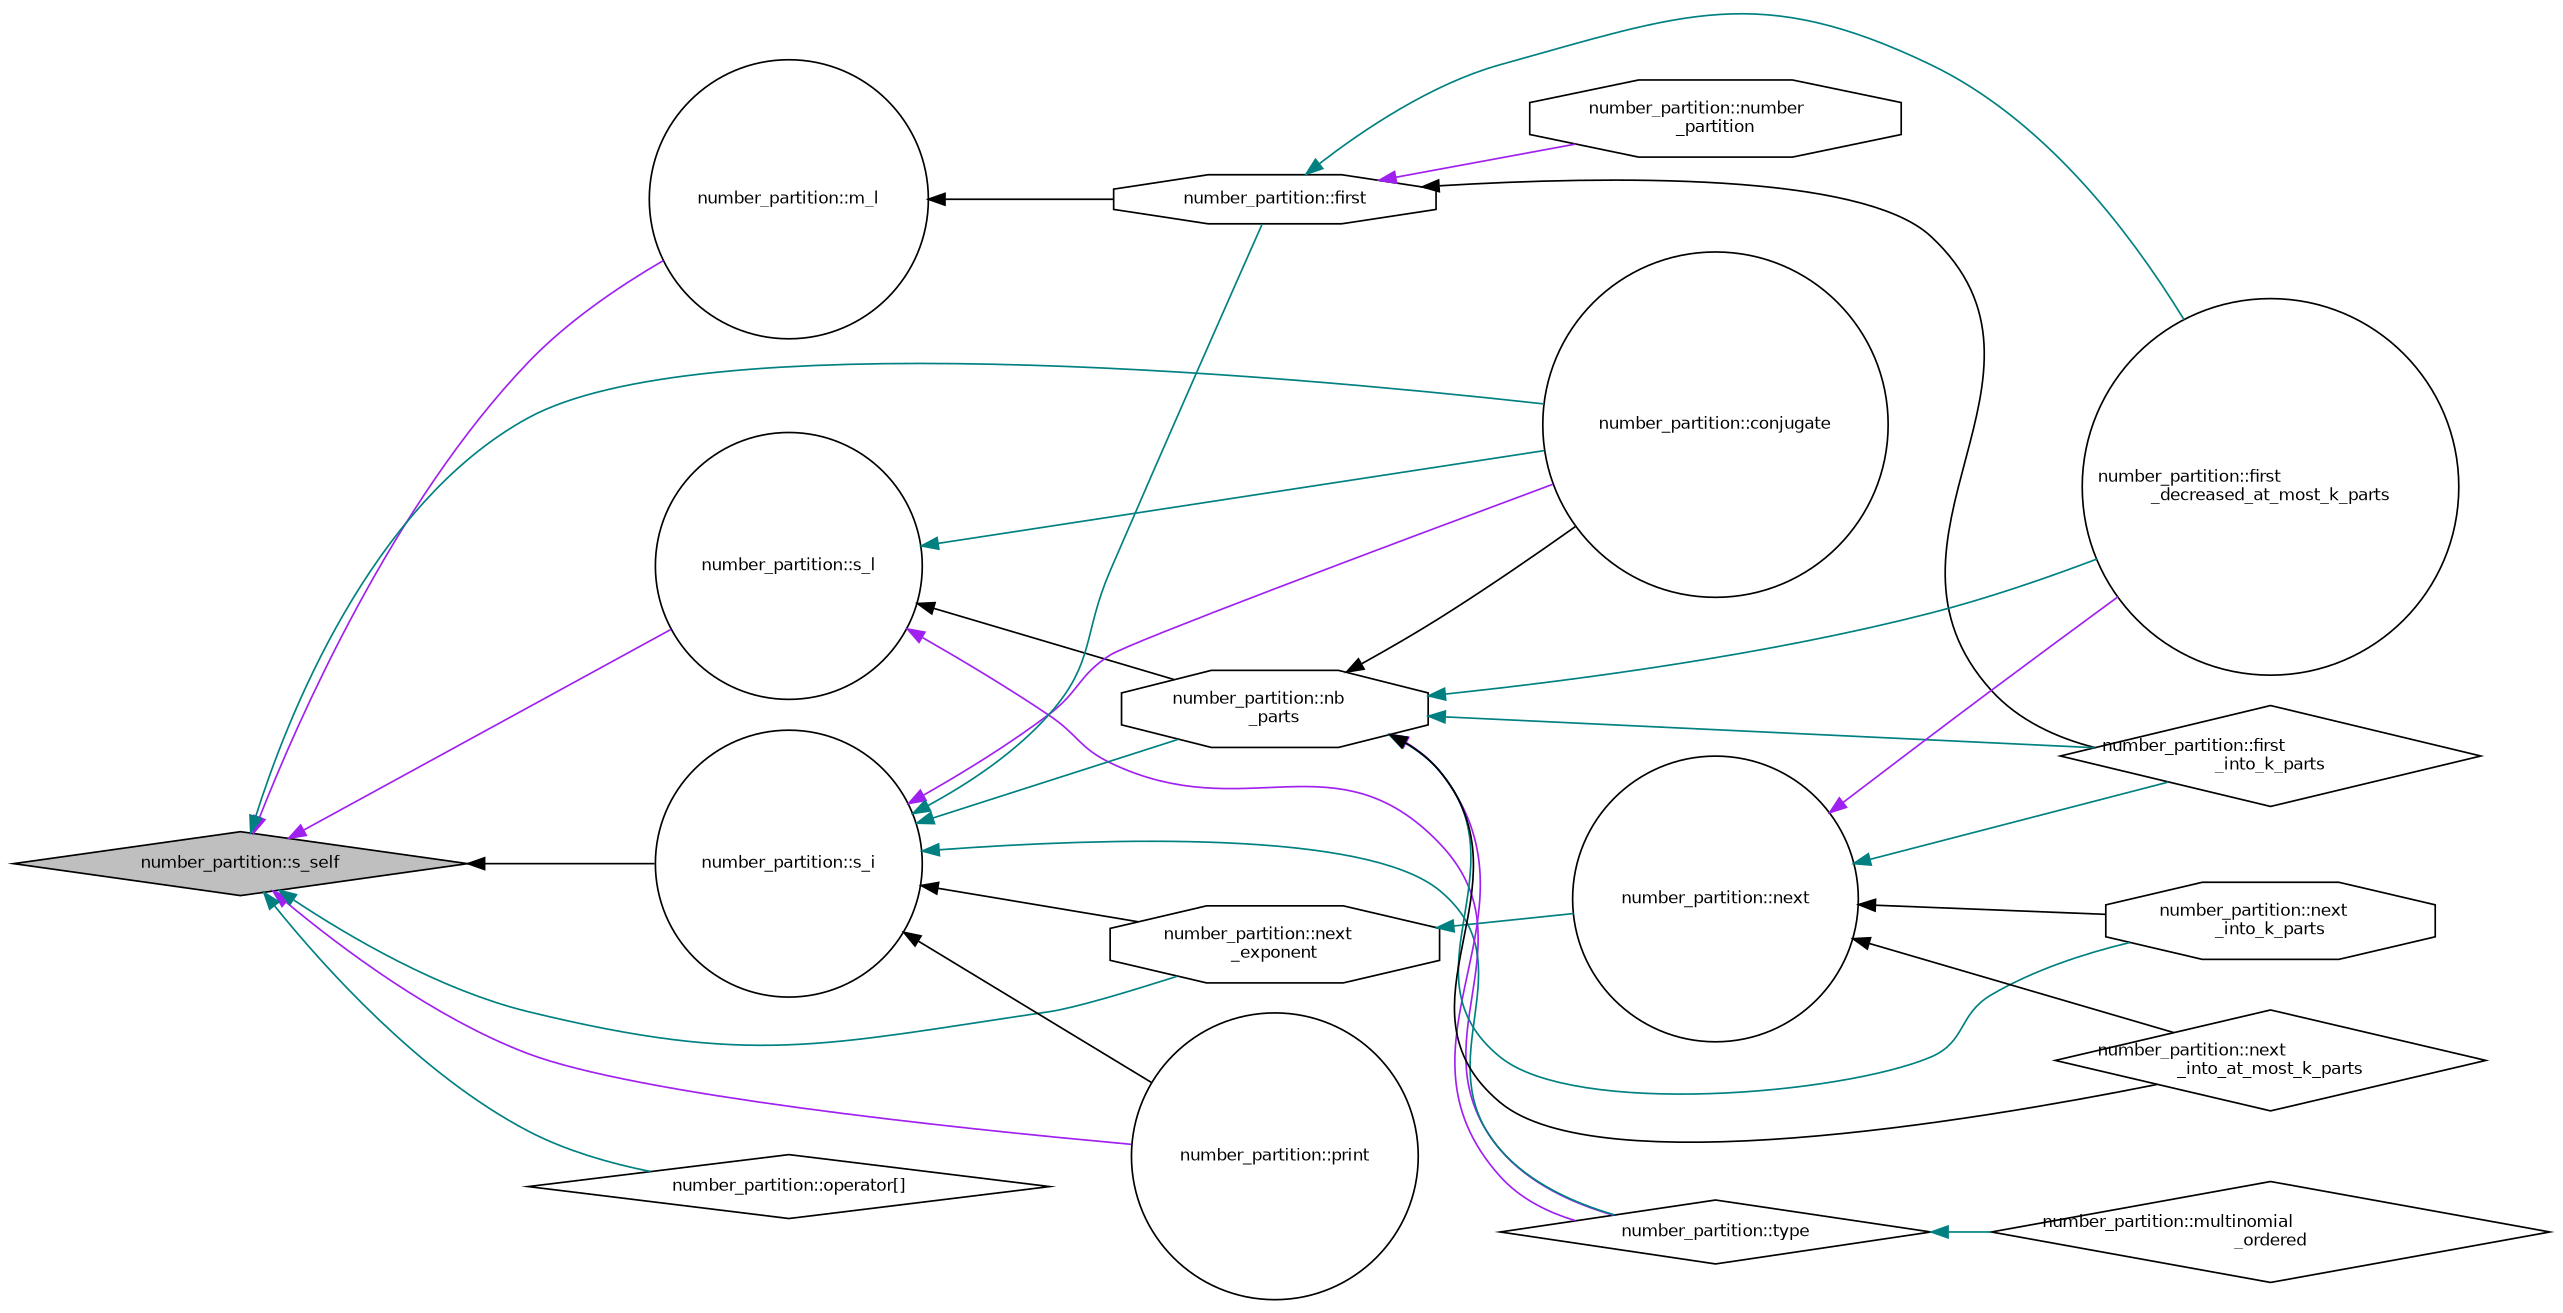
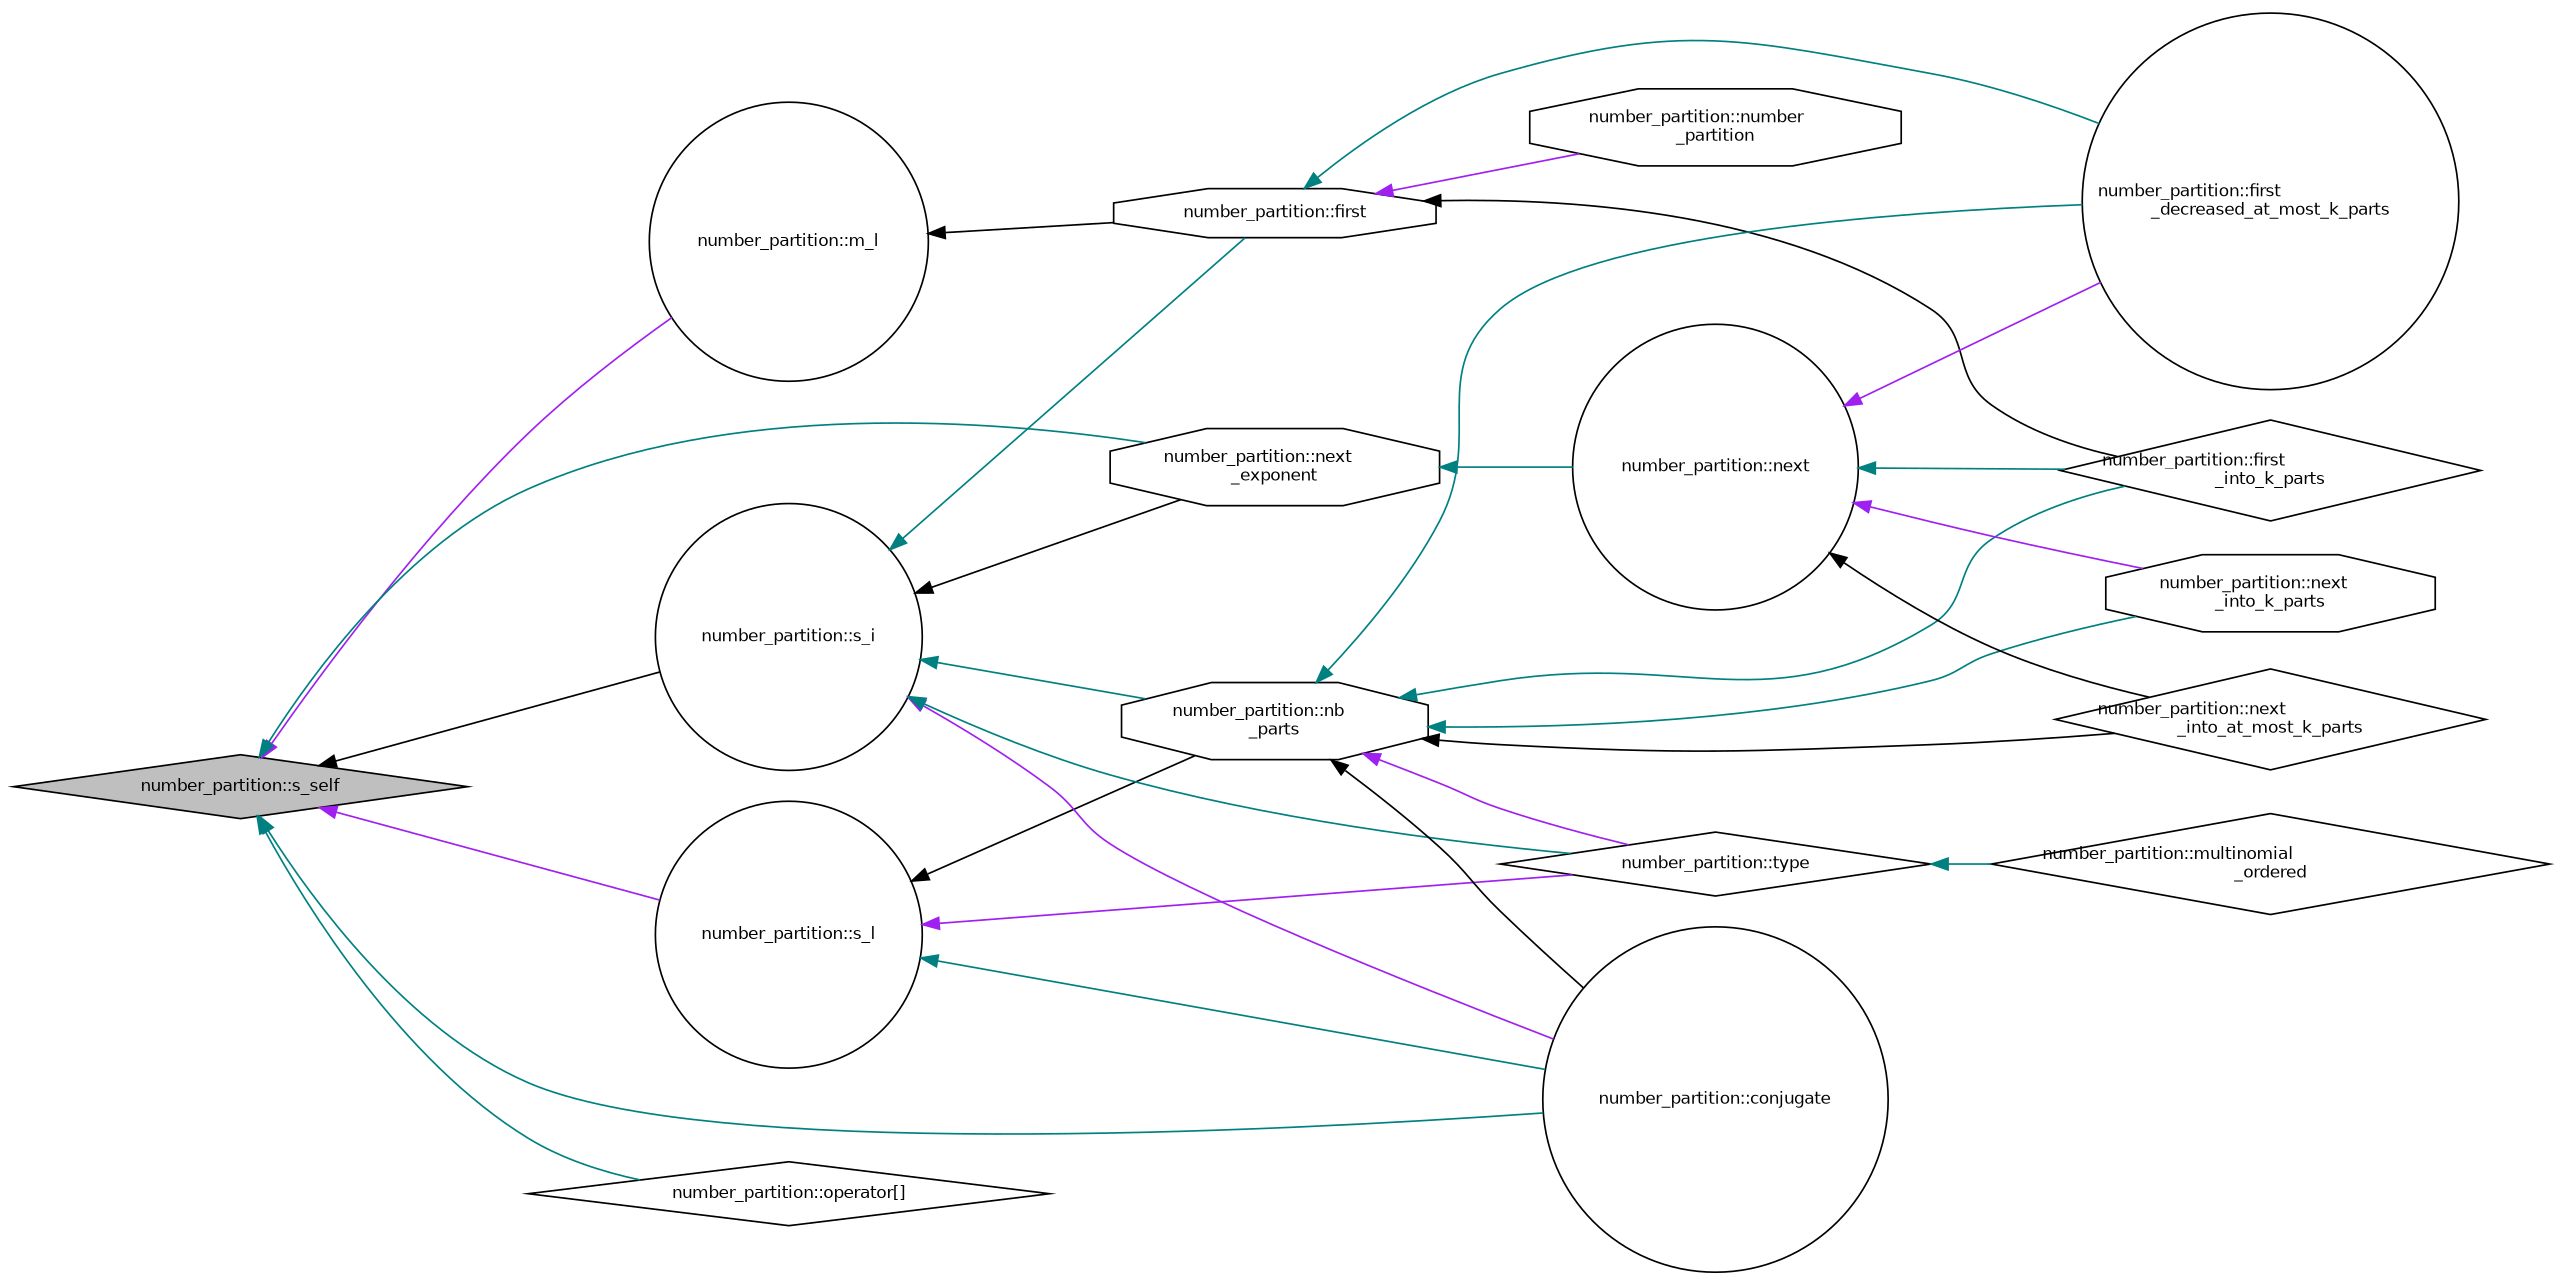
(1990, 910) -> (2013, 541)
(1275, 1156) -> none
